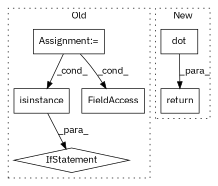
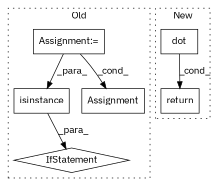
(72, 71) -> (72, 71)
(195, 71) -> (195, 71)
(113, 101) -> (113, 101)
